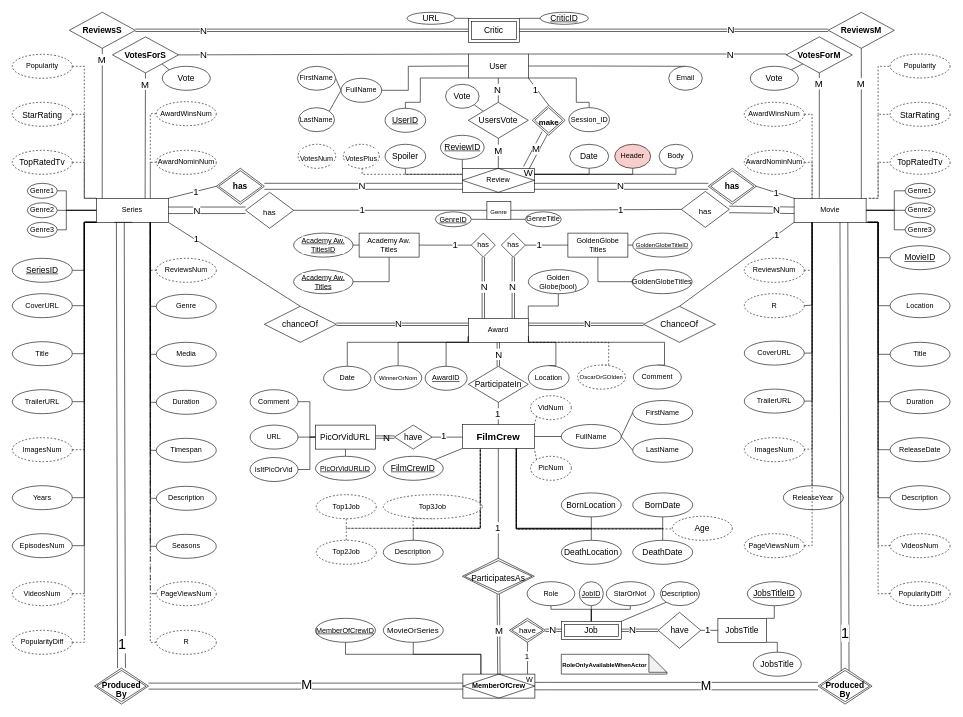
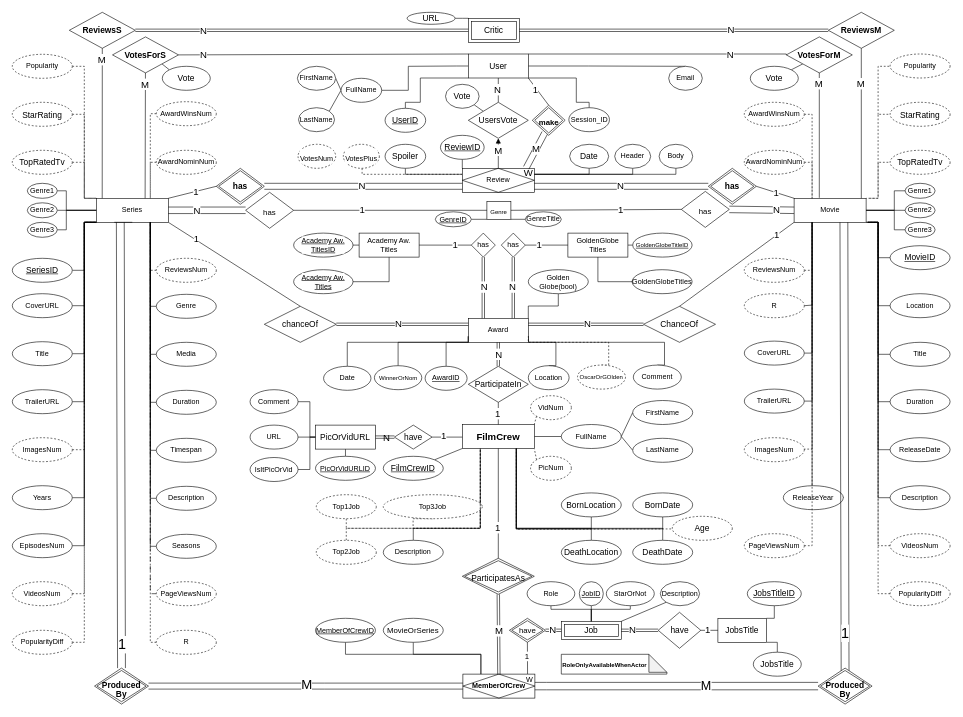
(529, 18) -> none
(564, 18) -> none
(498, 142) -> (498, 144)
(633, 156) -> (633, 156)
